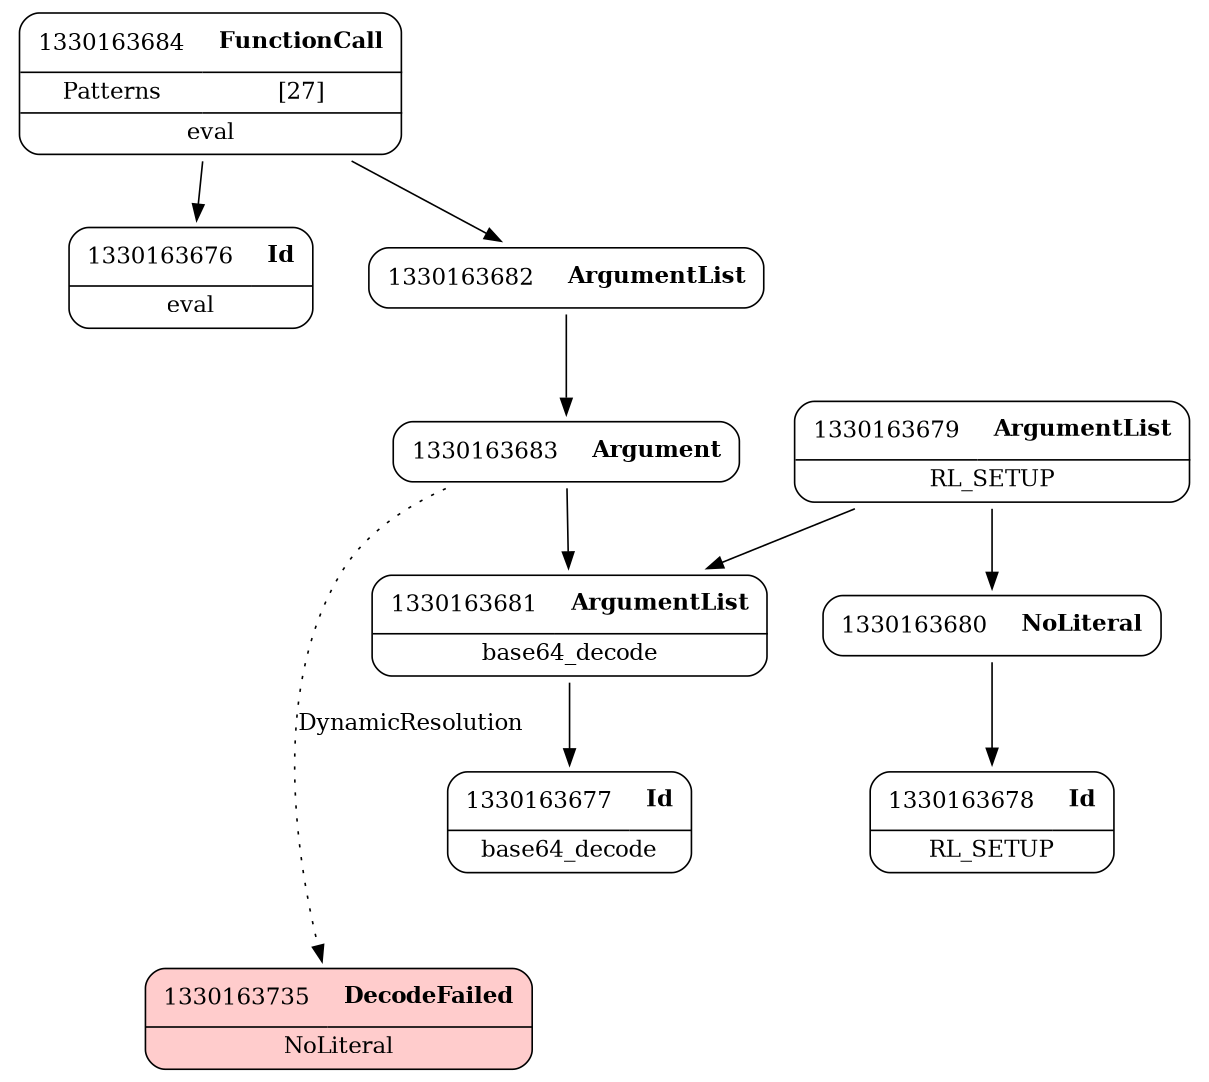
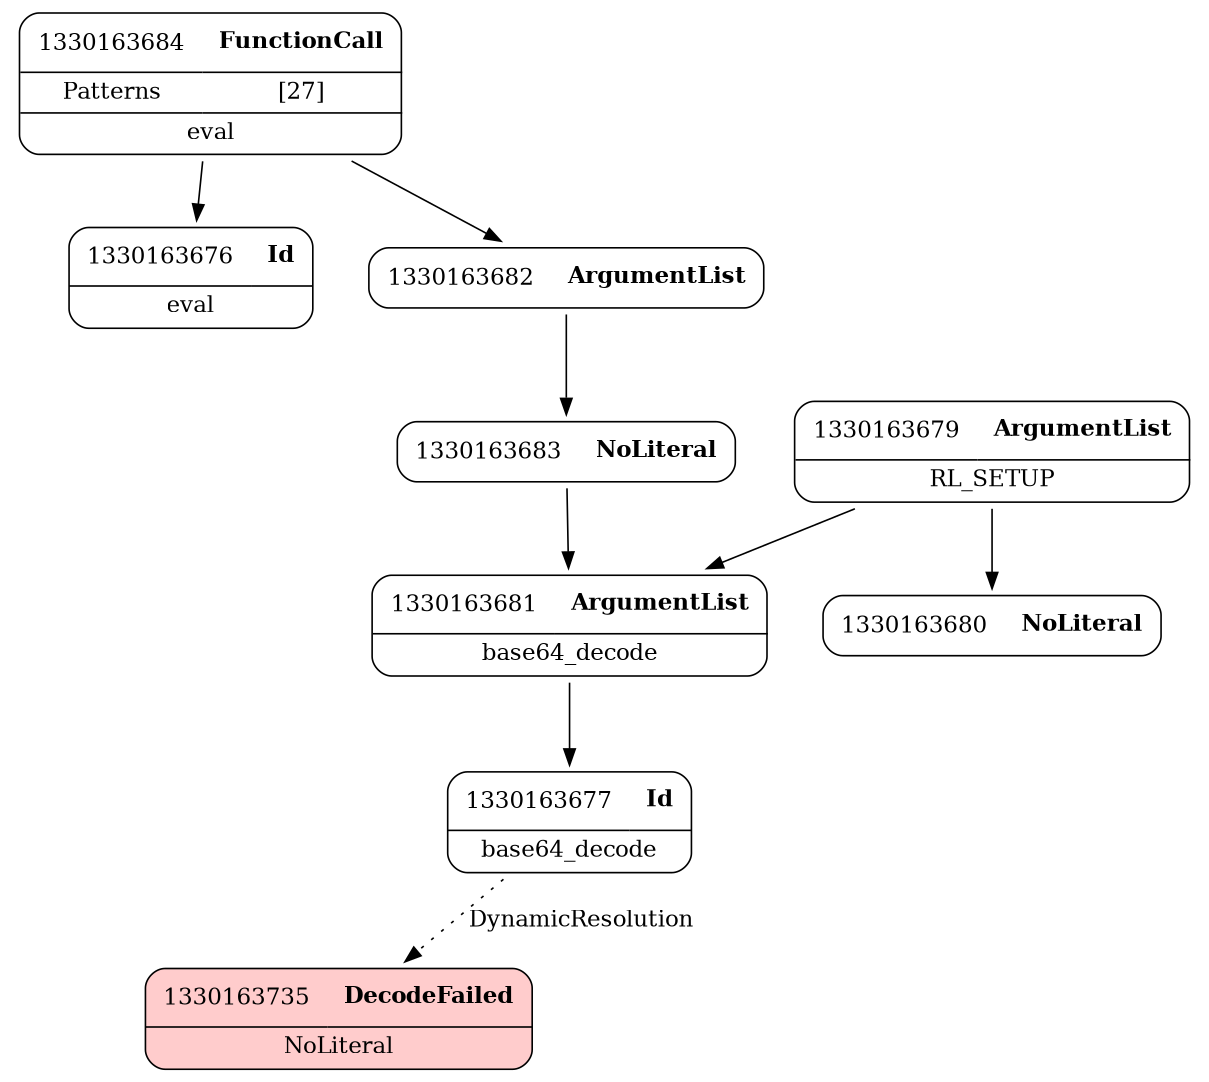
(657, 450) -> (656, 450)
(301, 688) -> (460, 915)
(992, 822) -> none
